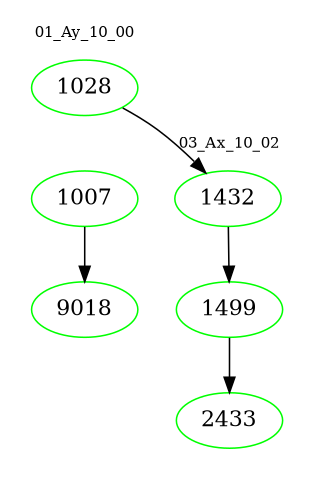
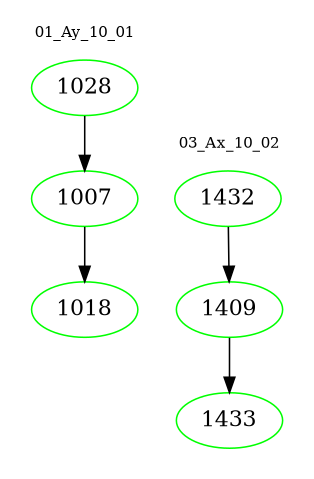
(85, 33) -> (85, 33)
(173, 142) -> (85, 136)
(85, 310) -> (85, 310)
(230, 310) -> (230, 310)
(230, 420) -> (230, 420)
